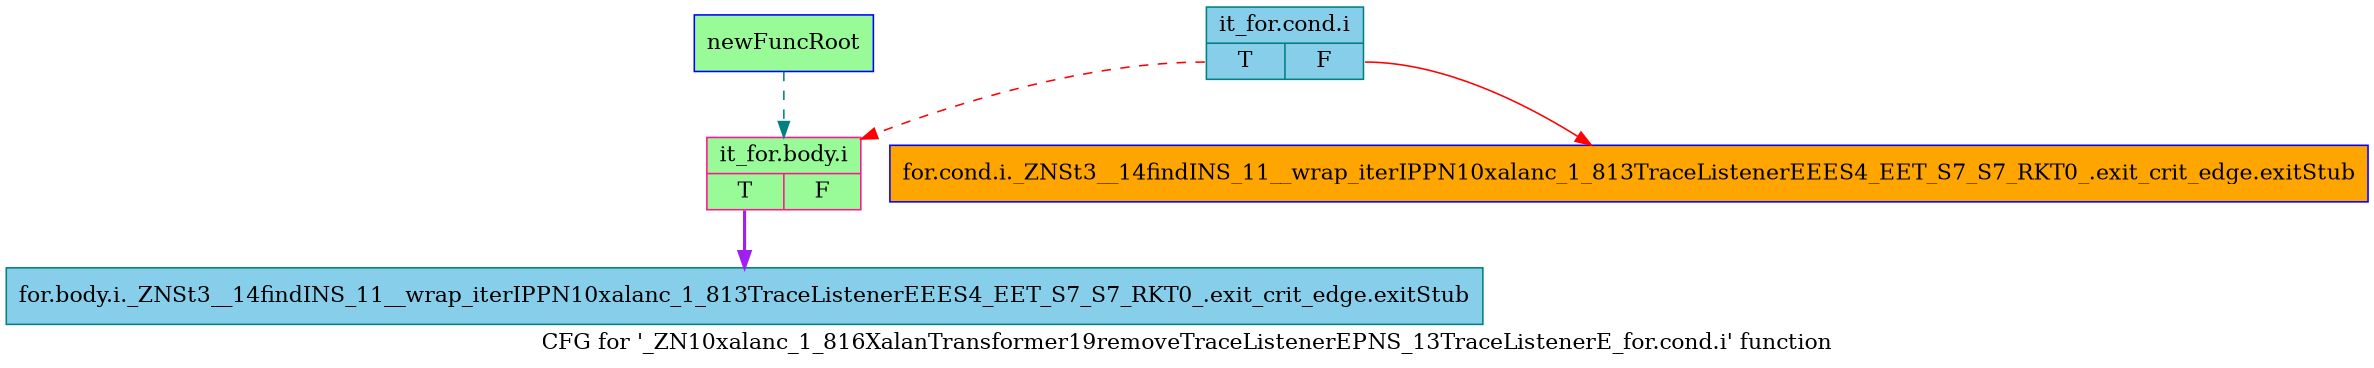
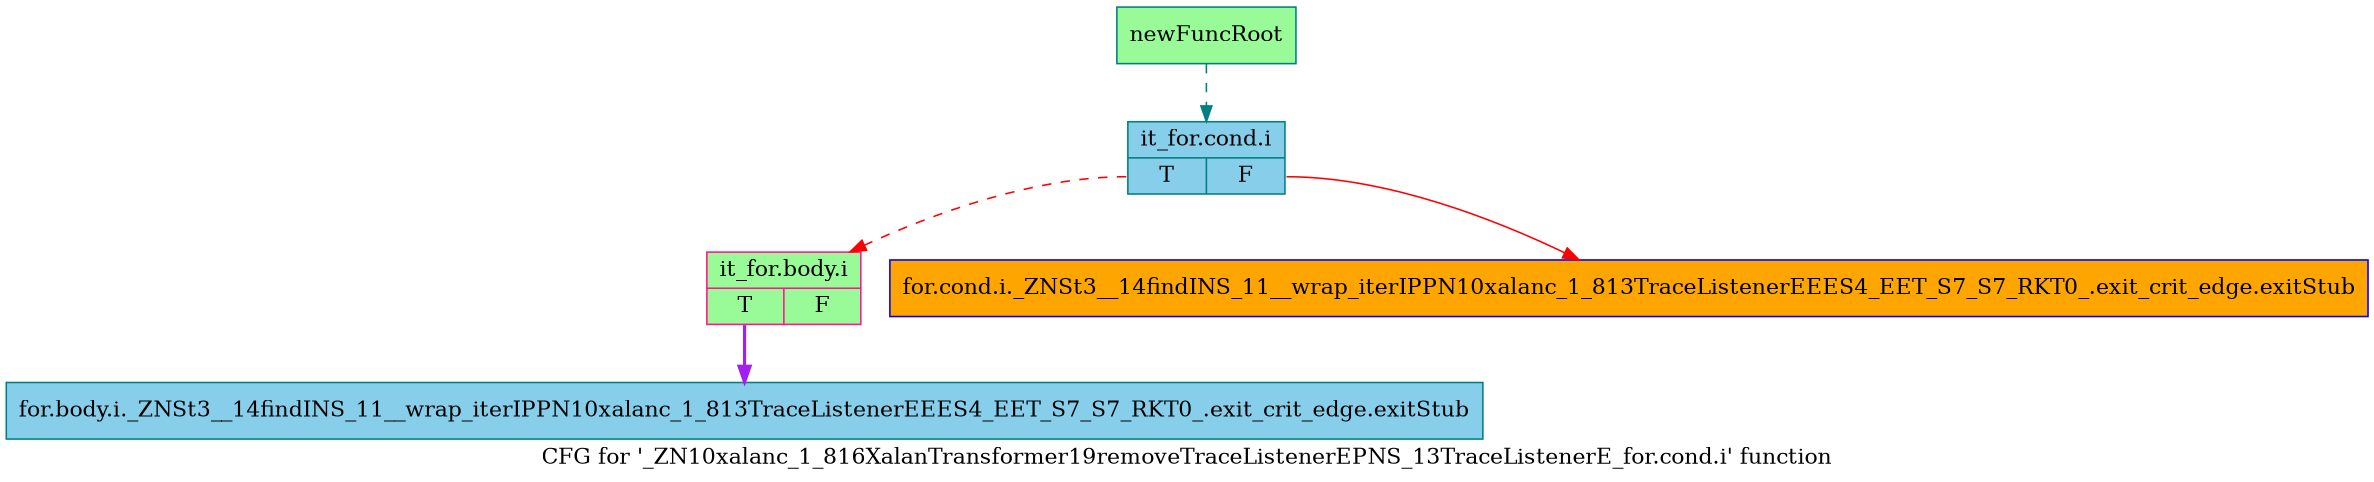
(784, 43) -> (1206, 35)
(784, 97) -> (1206, 85)
